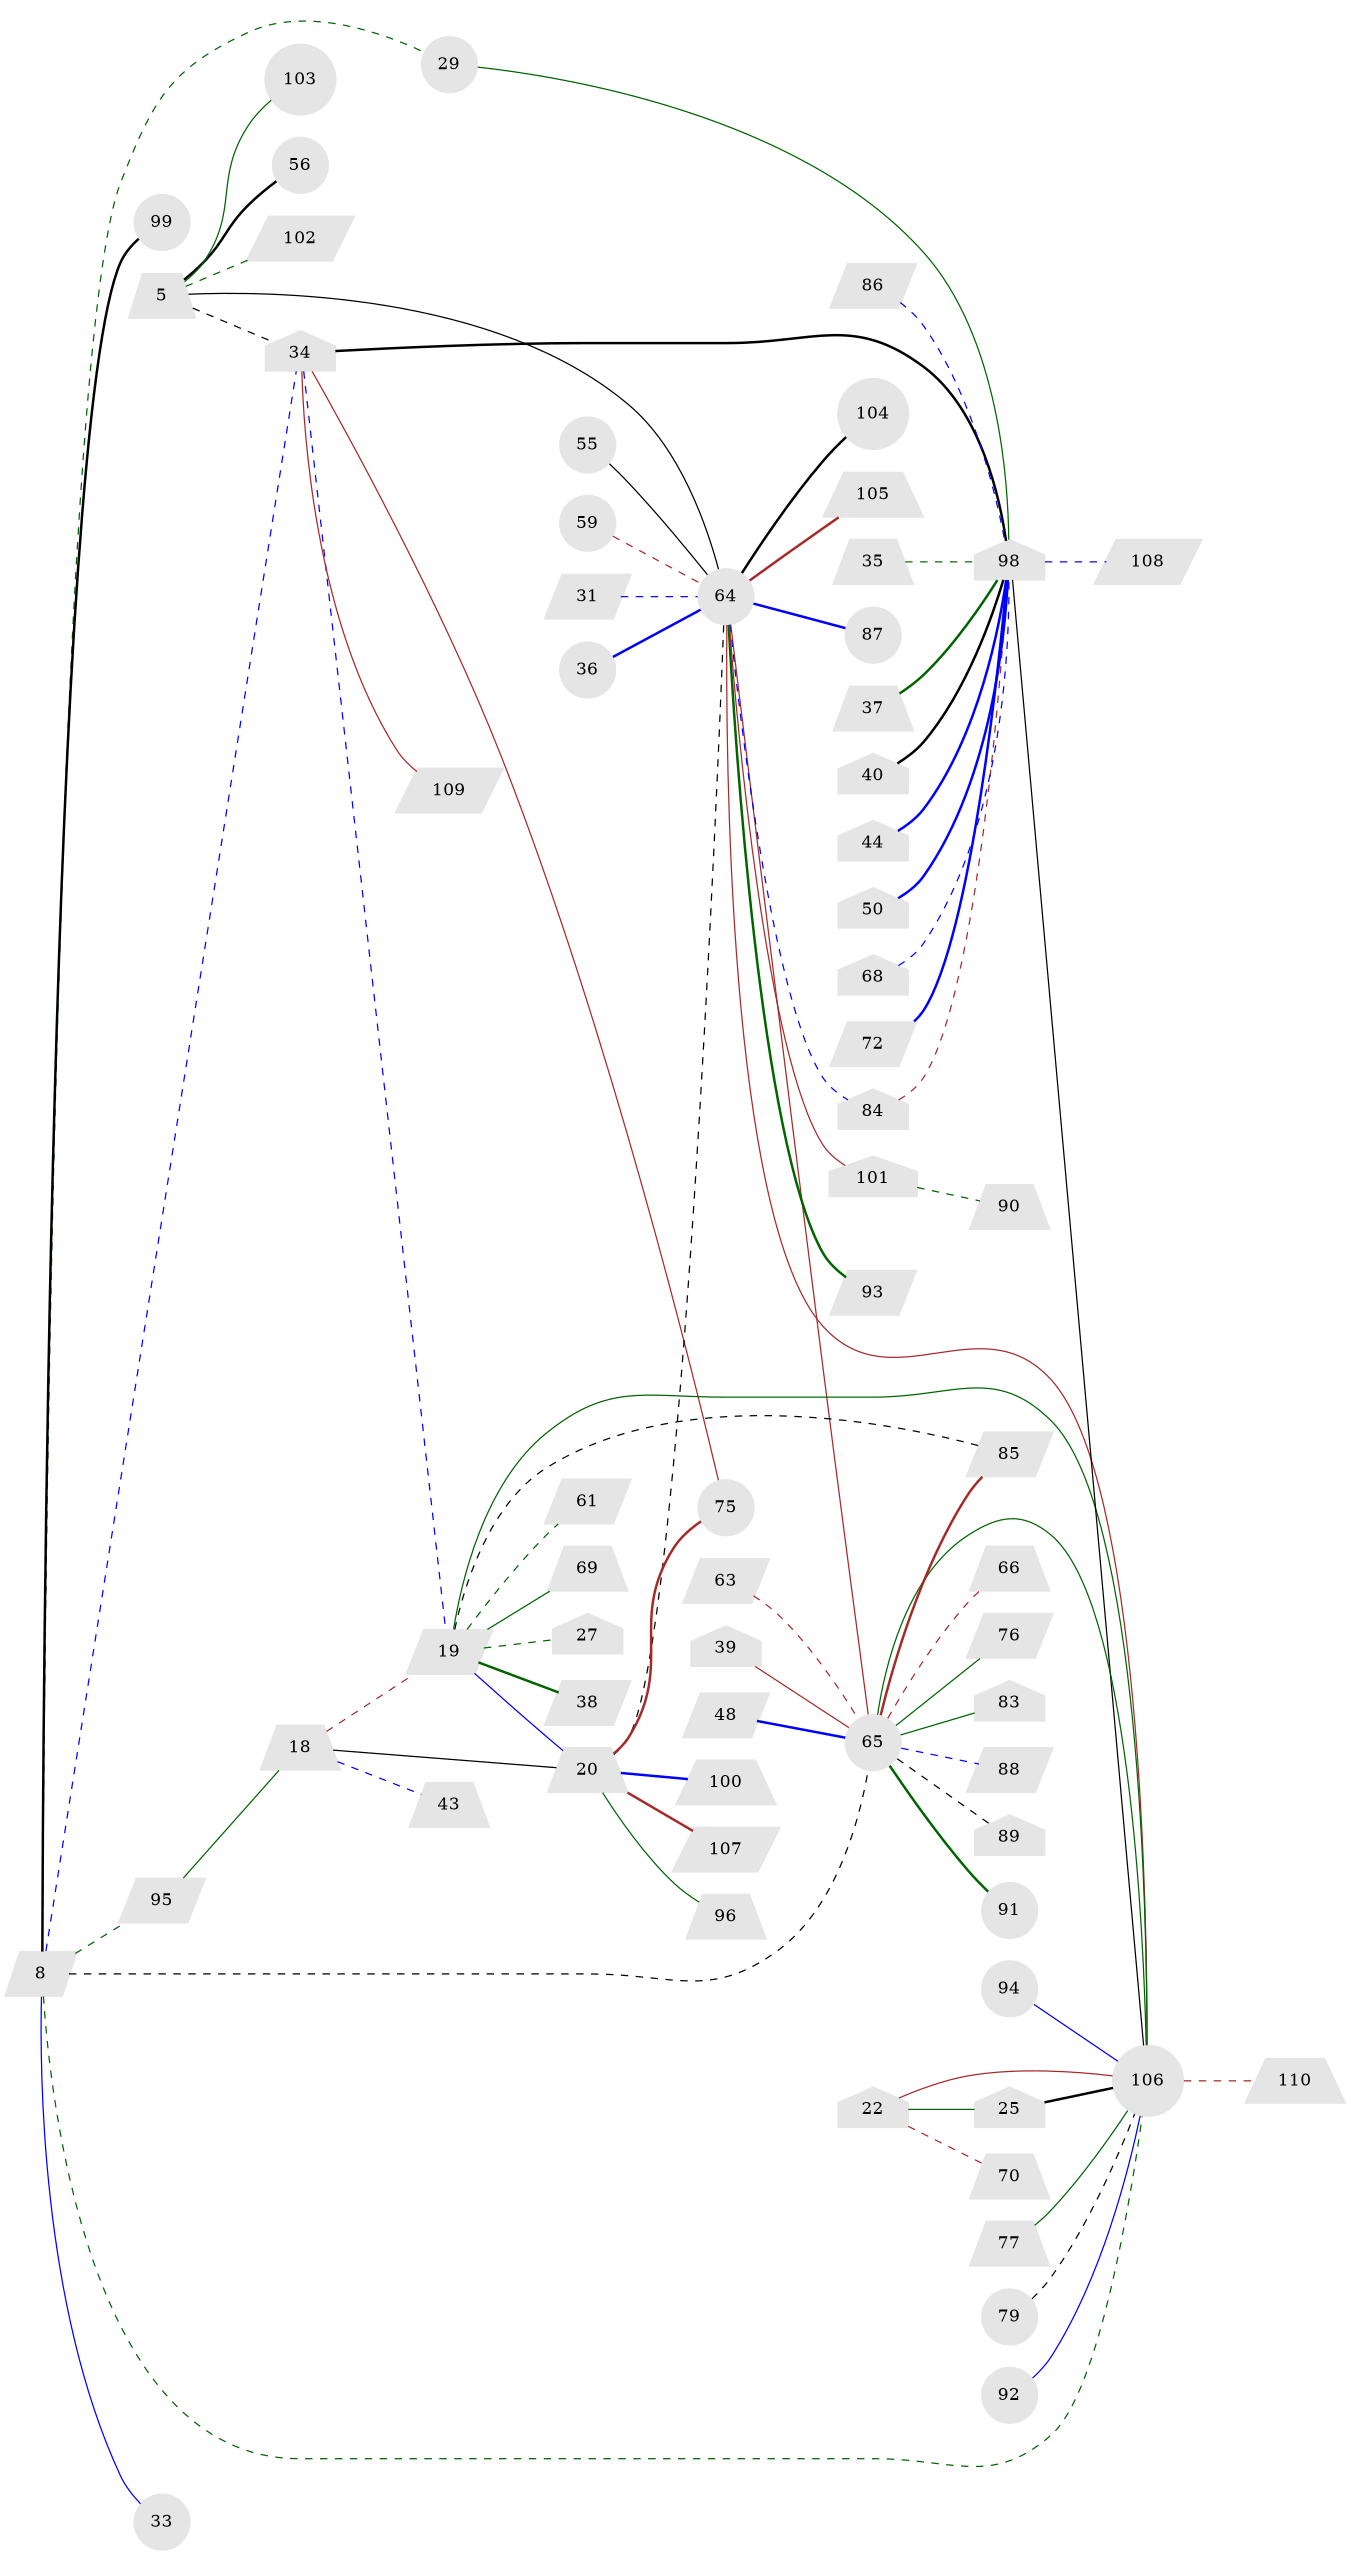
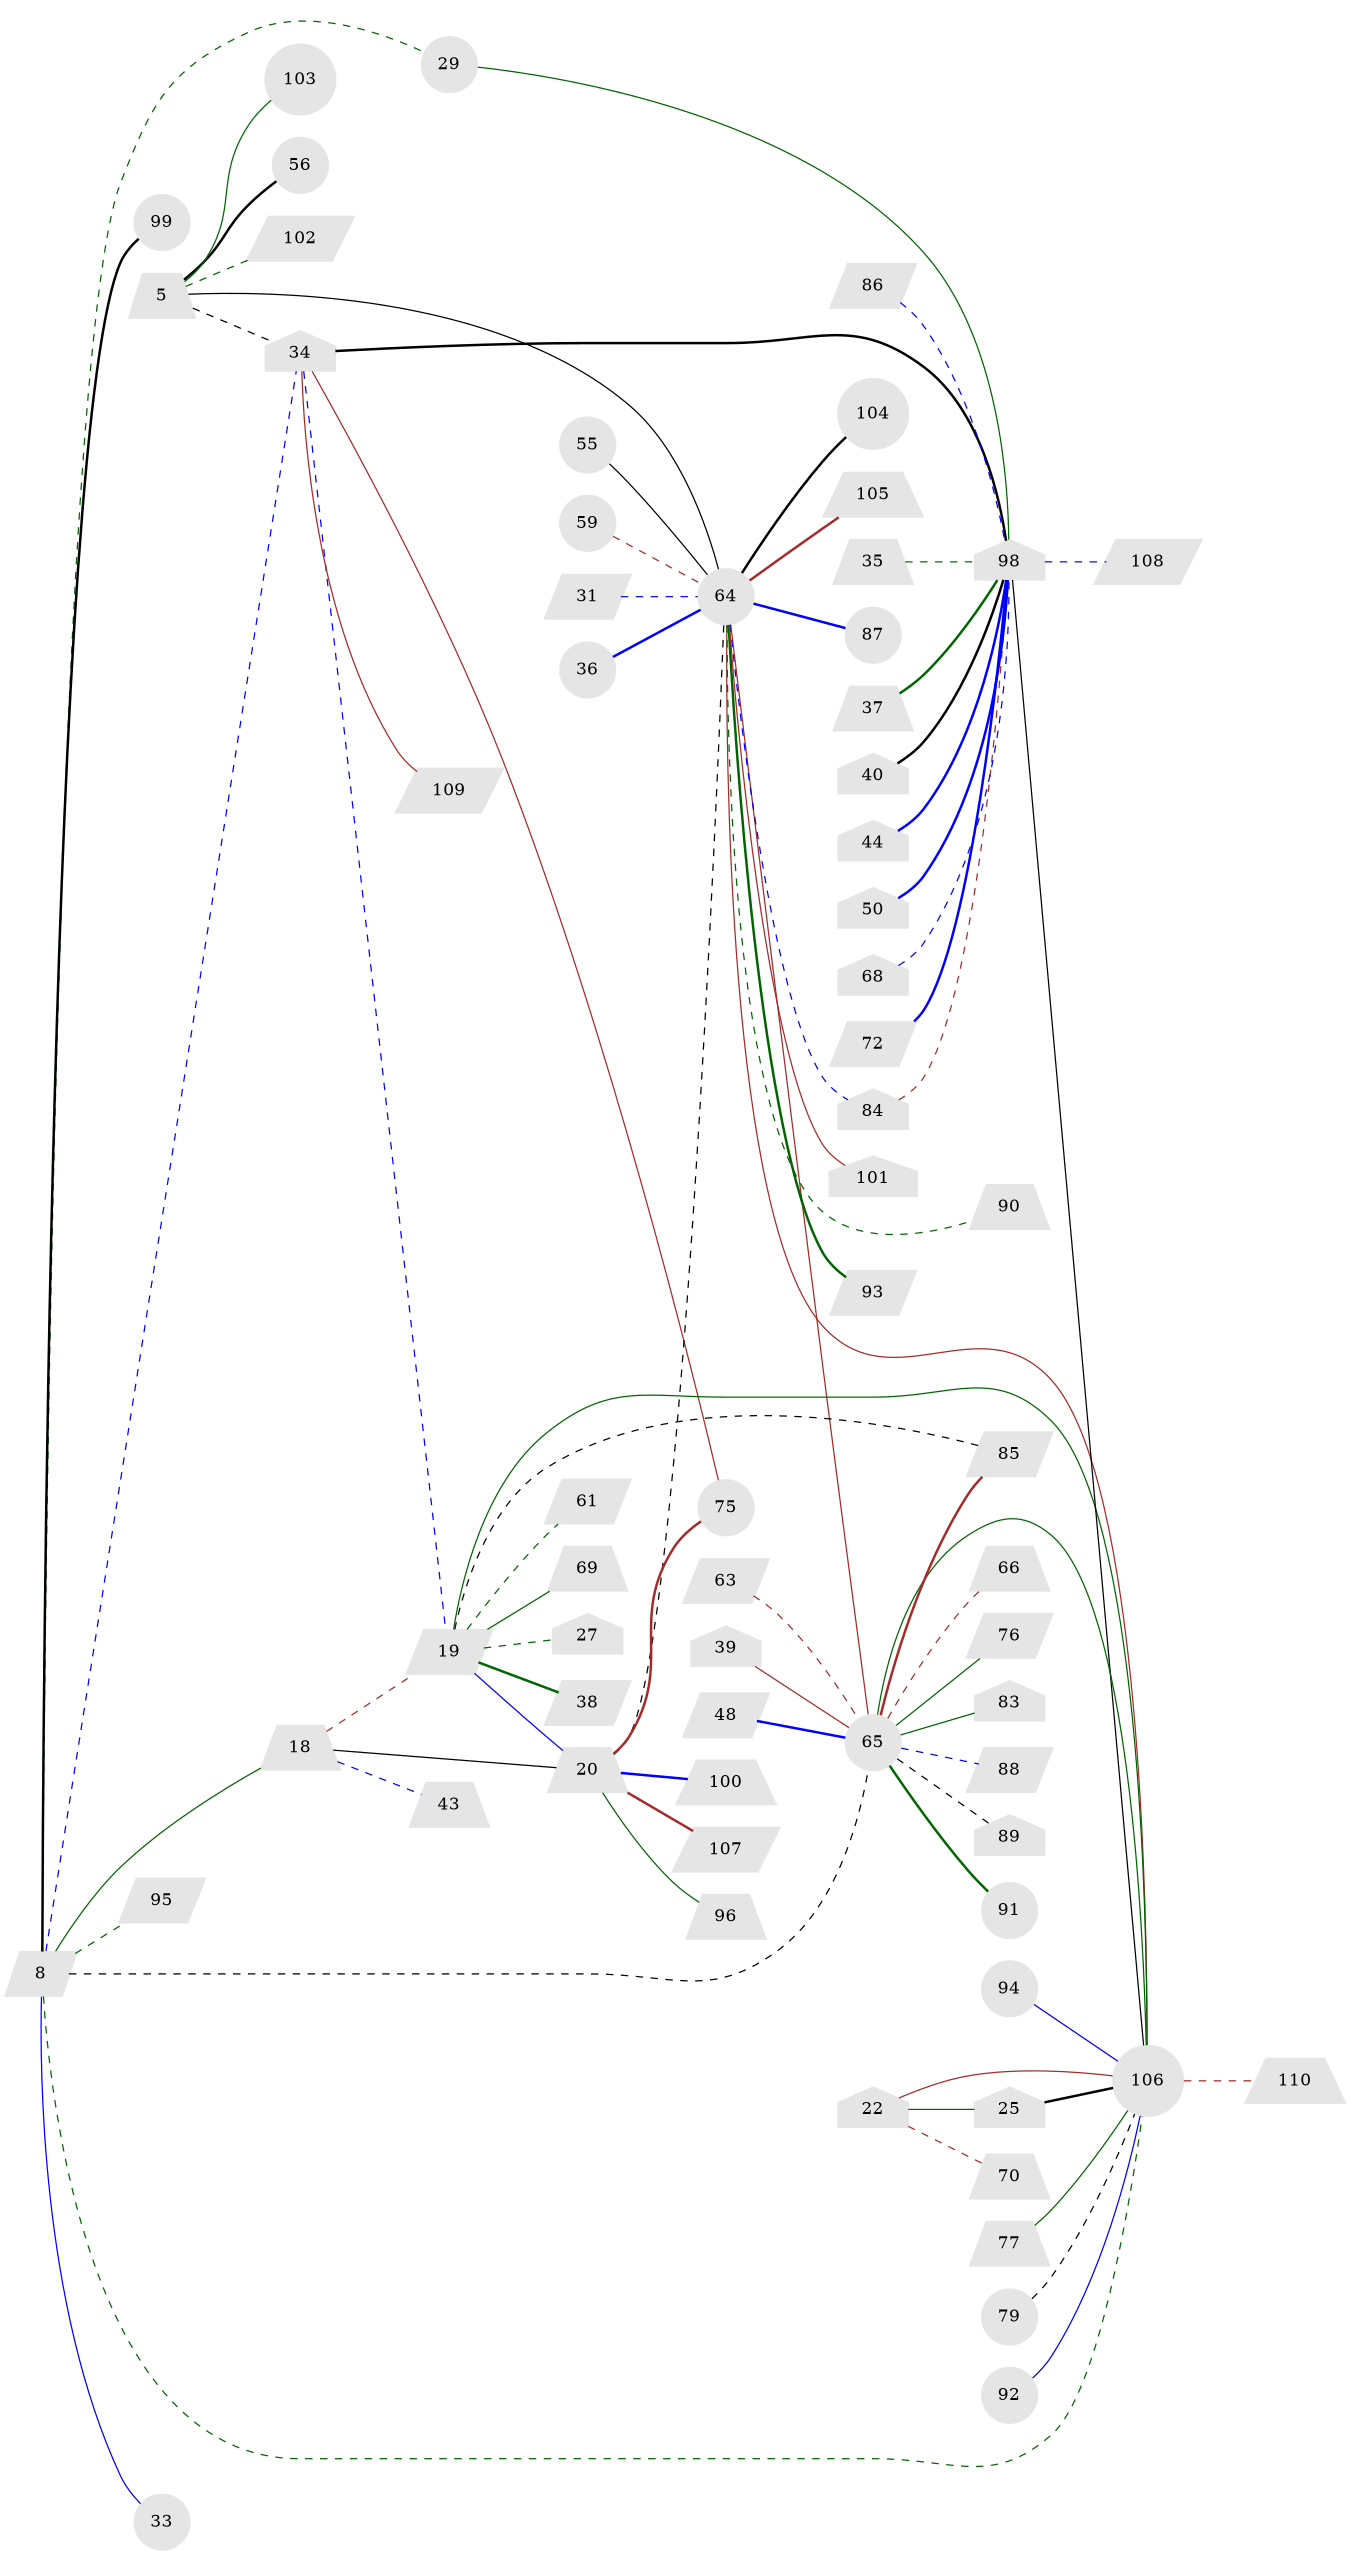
(949, 1194) -> (751, 1004)
(231, 1824) -> (145, 1845)
